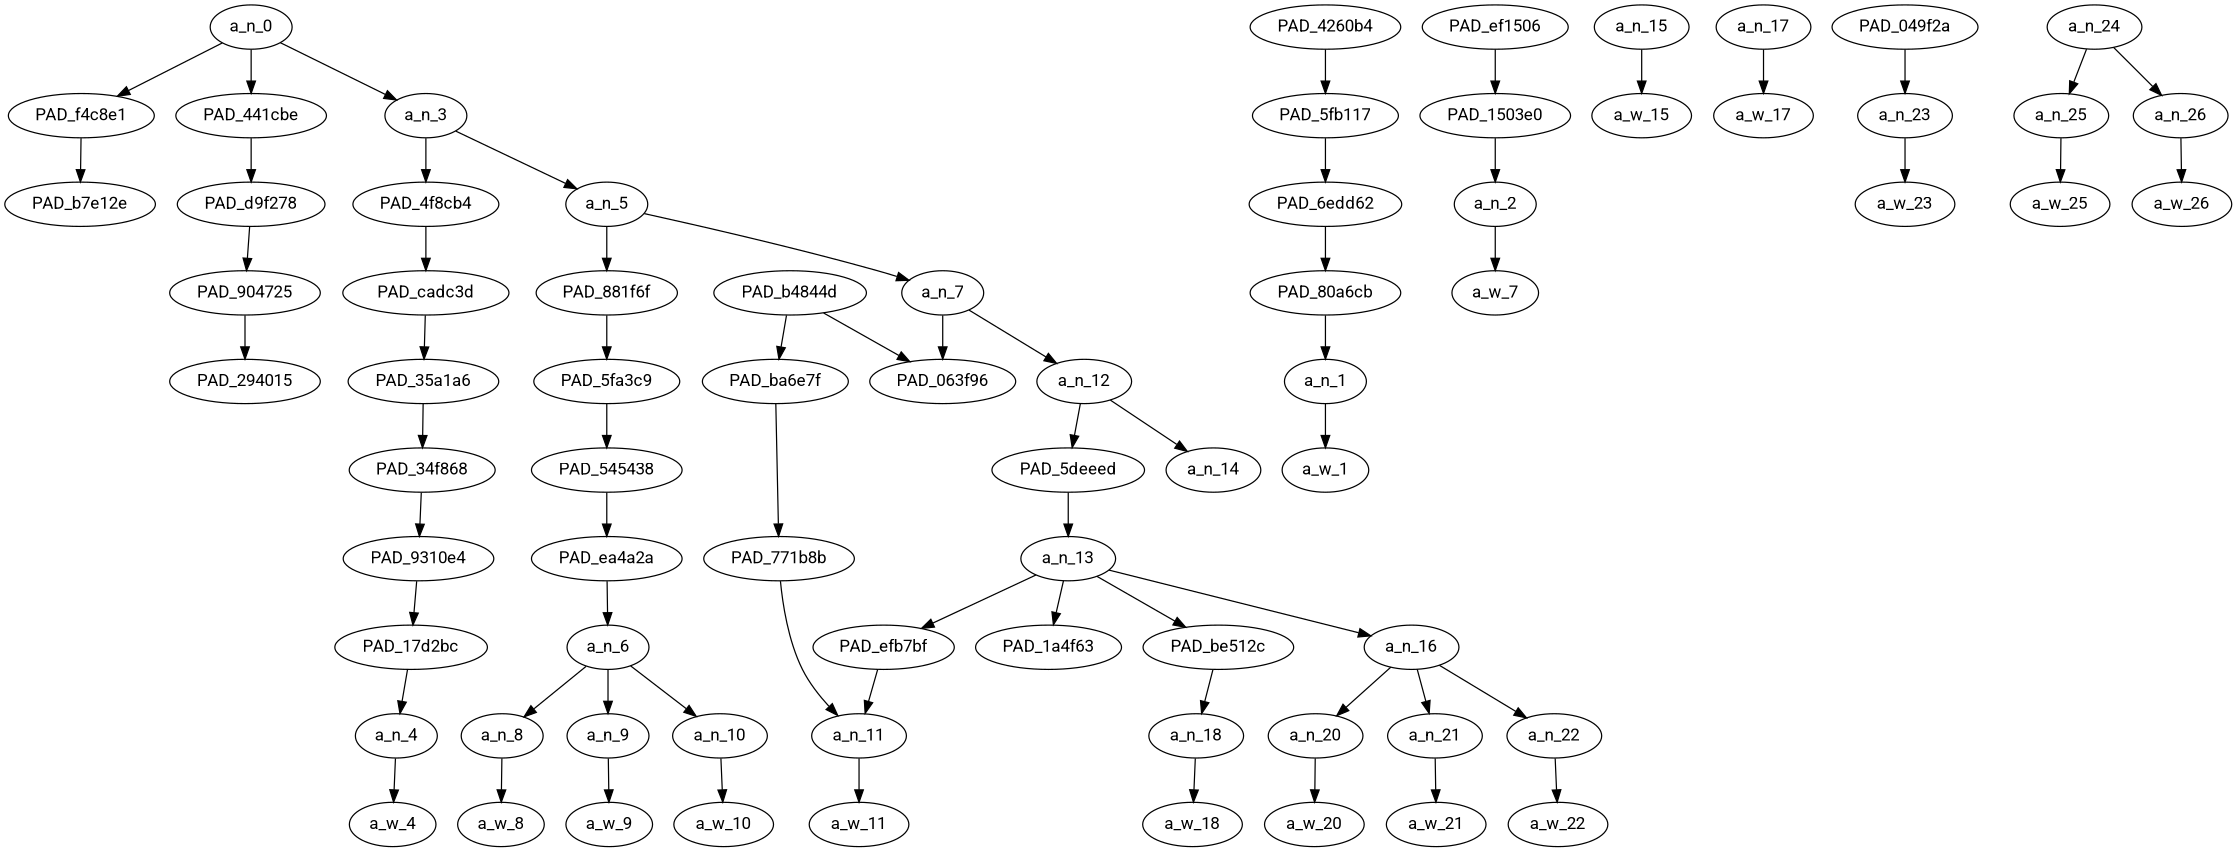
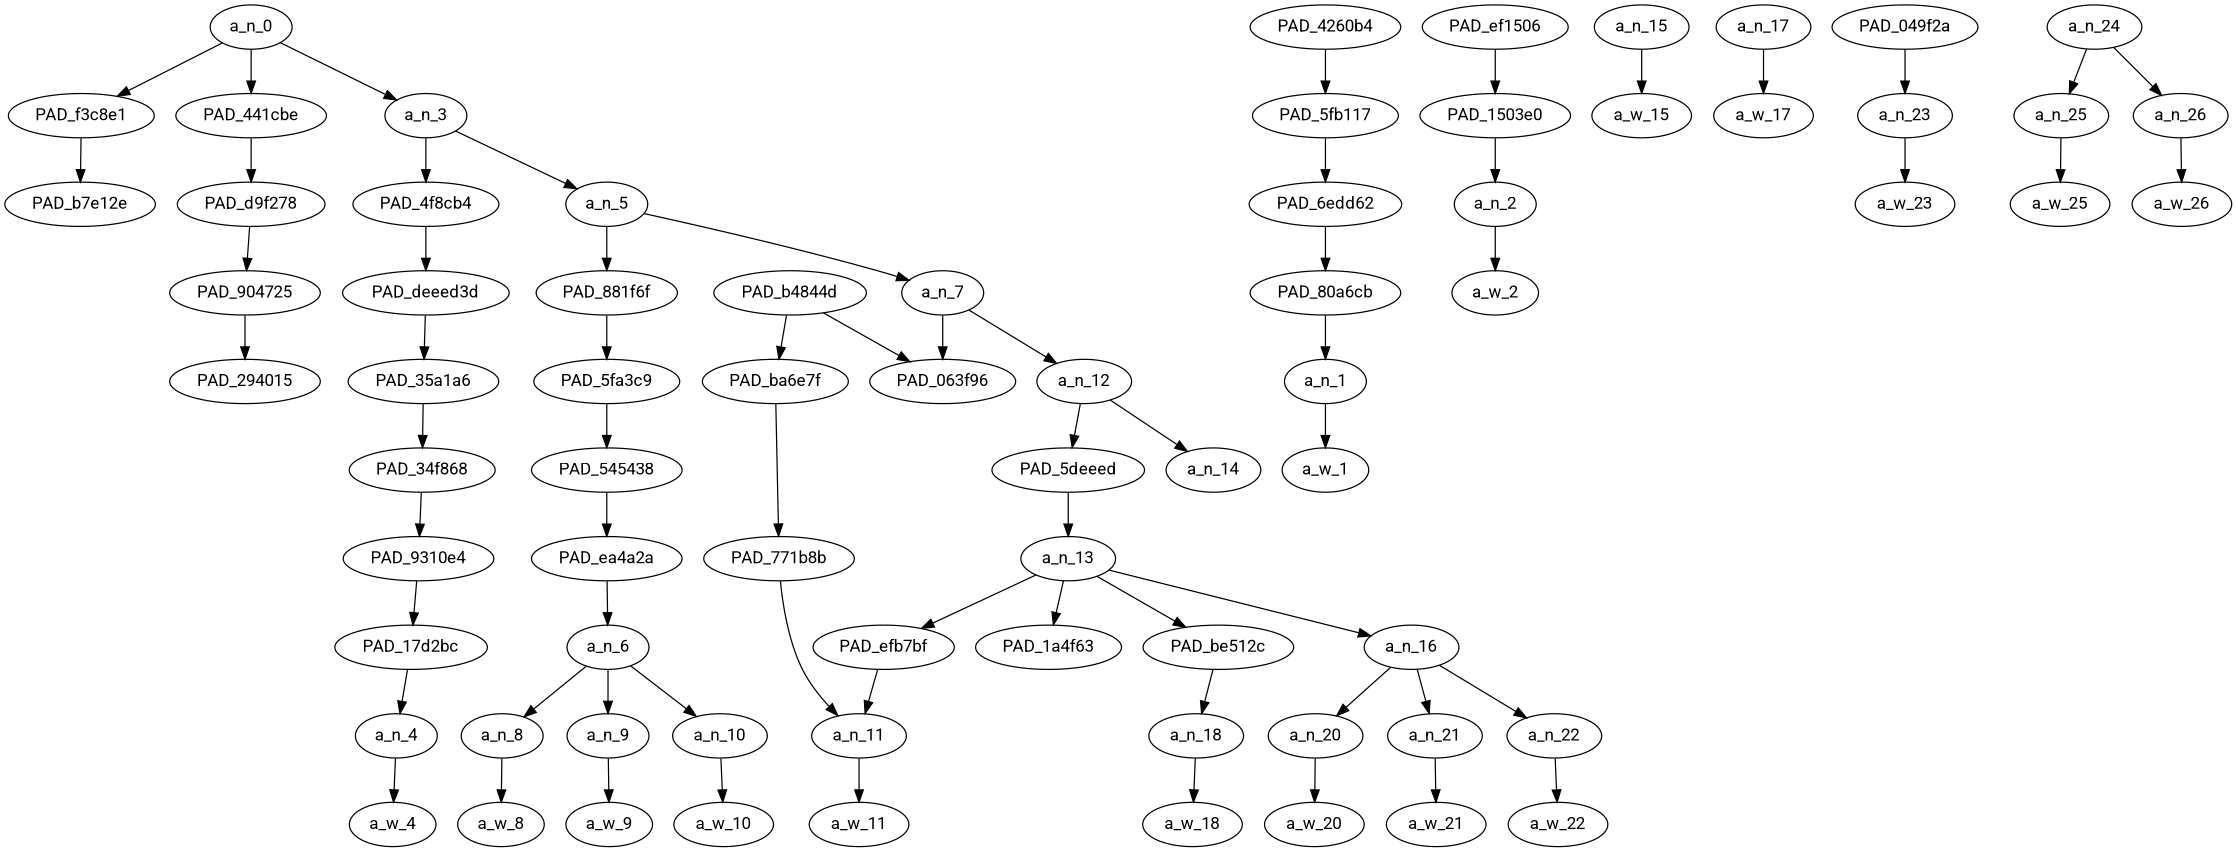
(81, 116) -> (81, 116)
(426, 293) -> (426, 293)
(1495, 293) -> (1495, 293)
